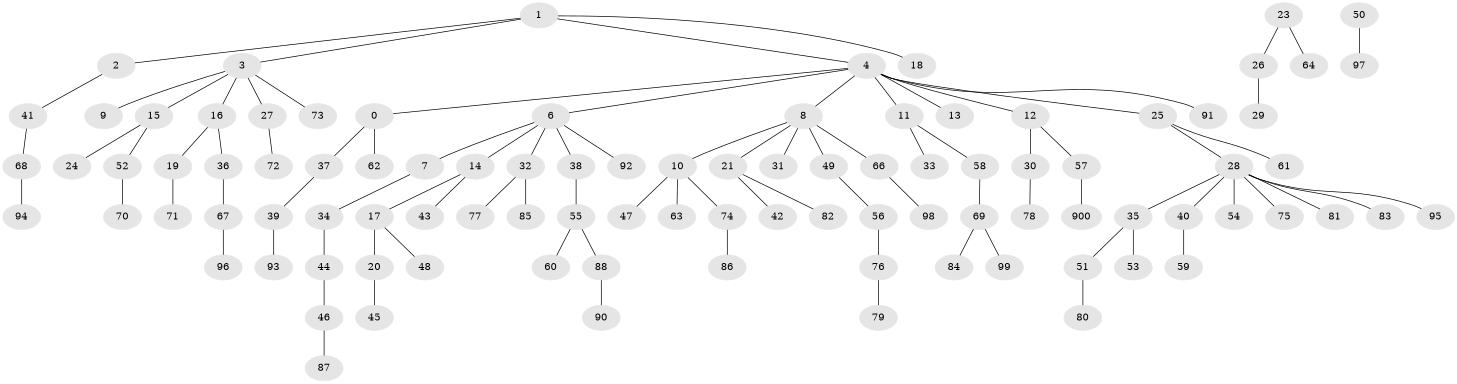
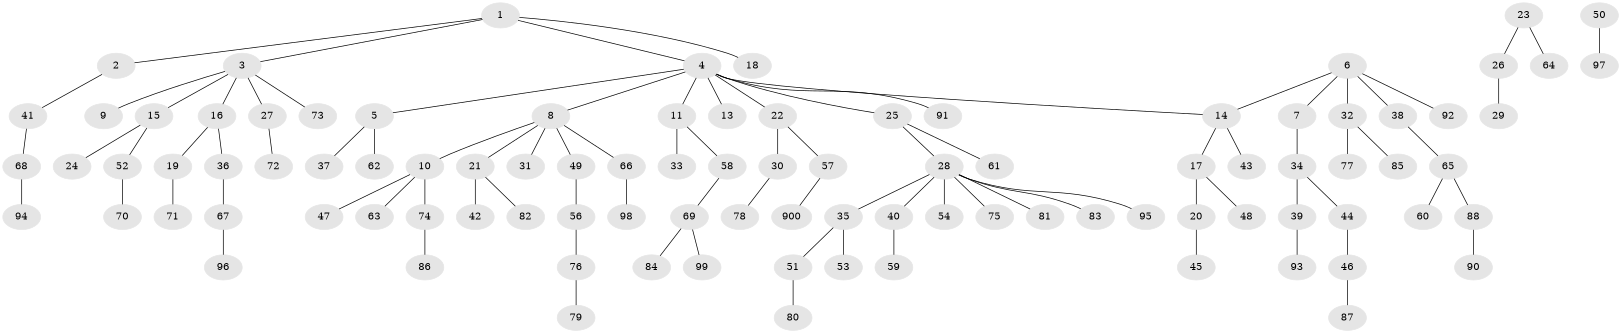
(709, 91) -> (959, 100)
(374, 116) -> (374, 116)
(1030, 116) -> (778, 116)
(299, 192) -> (1297, 192)
(576, 217) -> (1448, 167)
